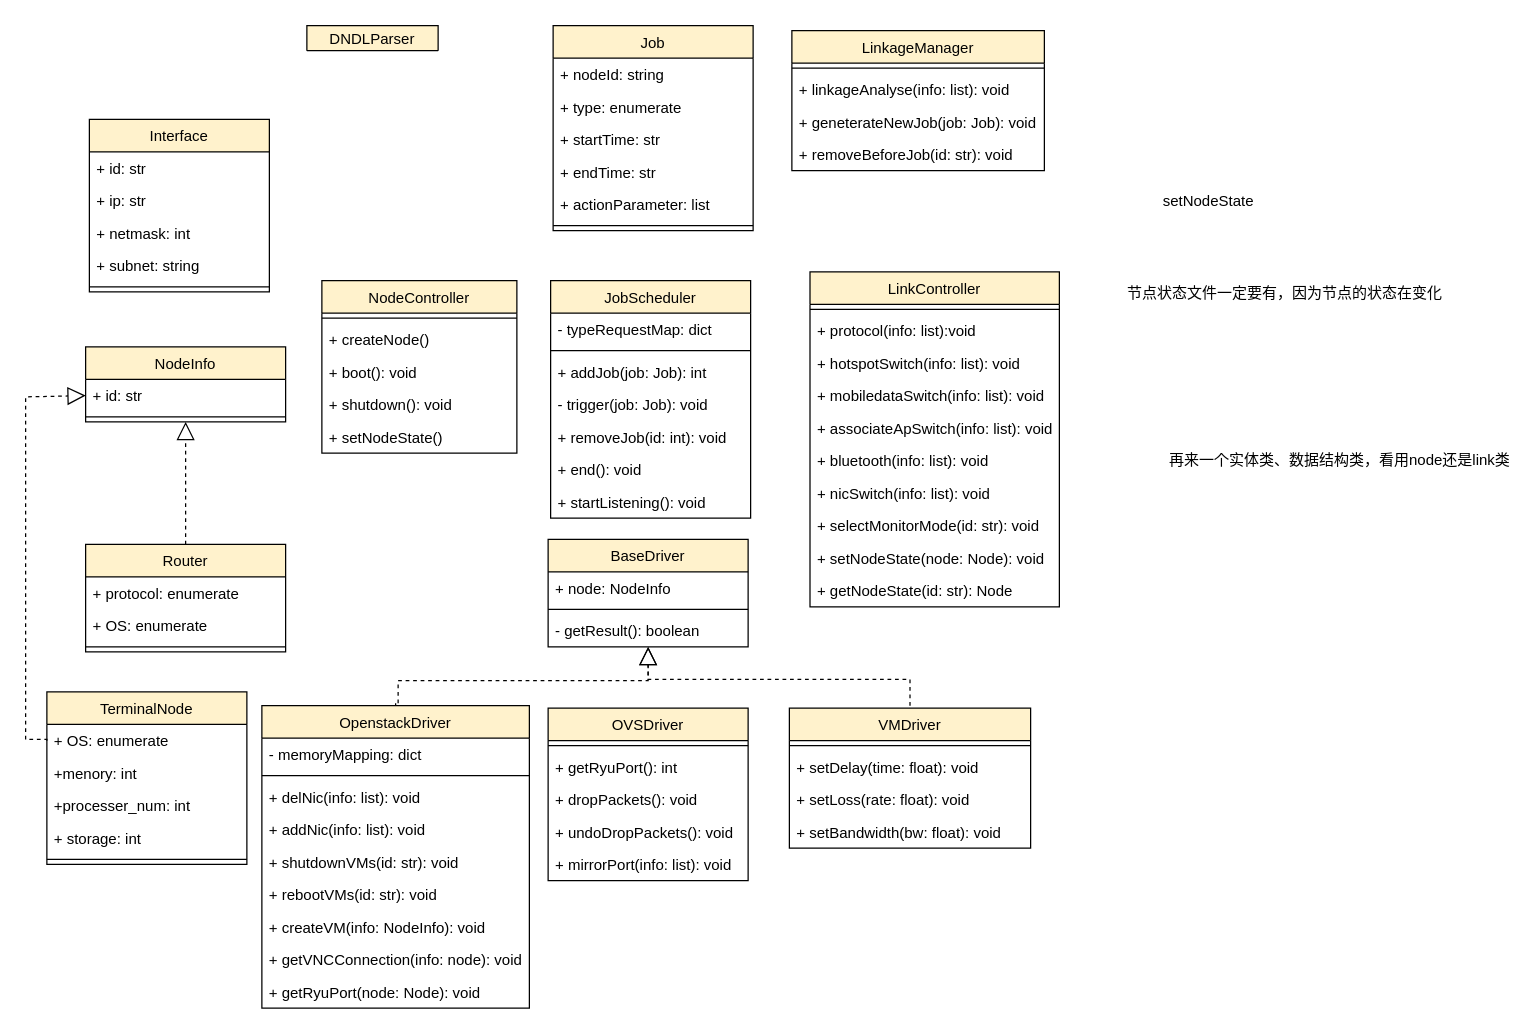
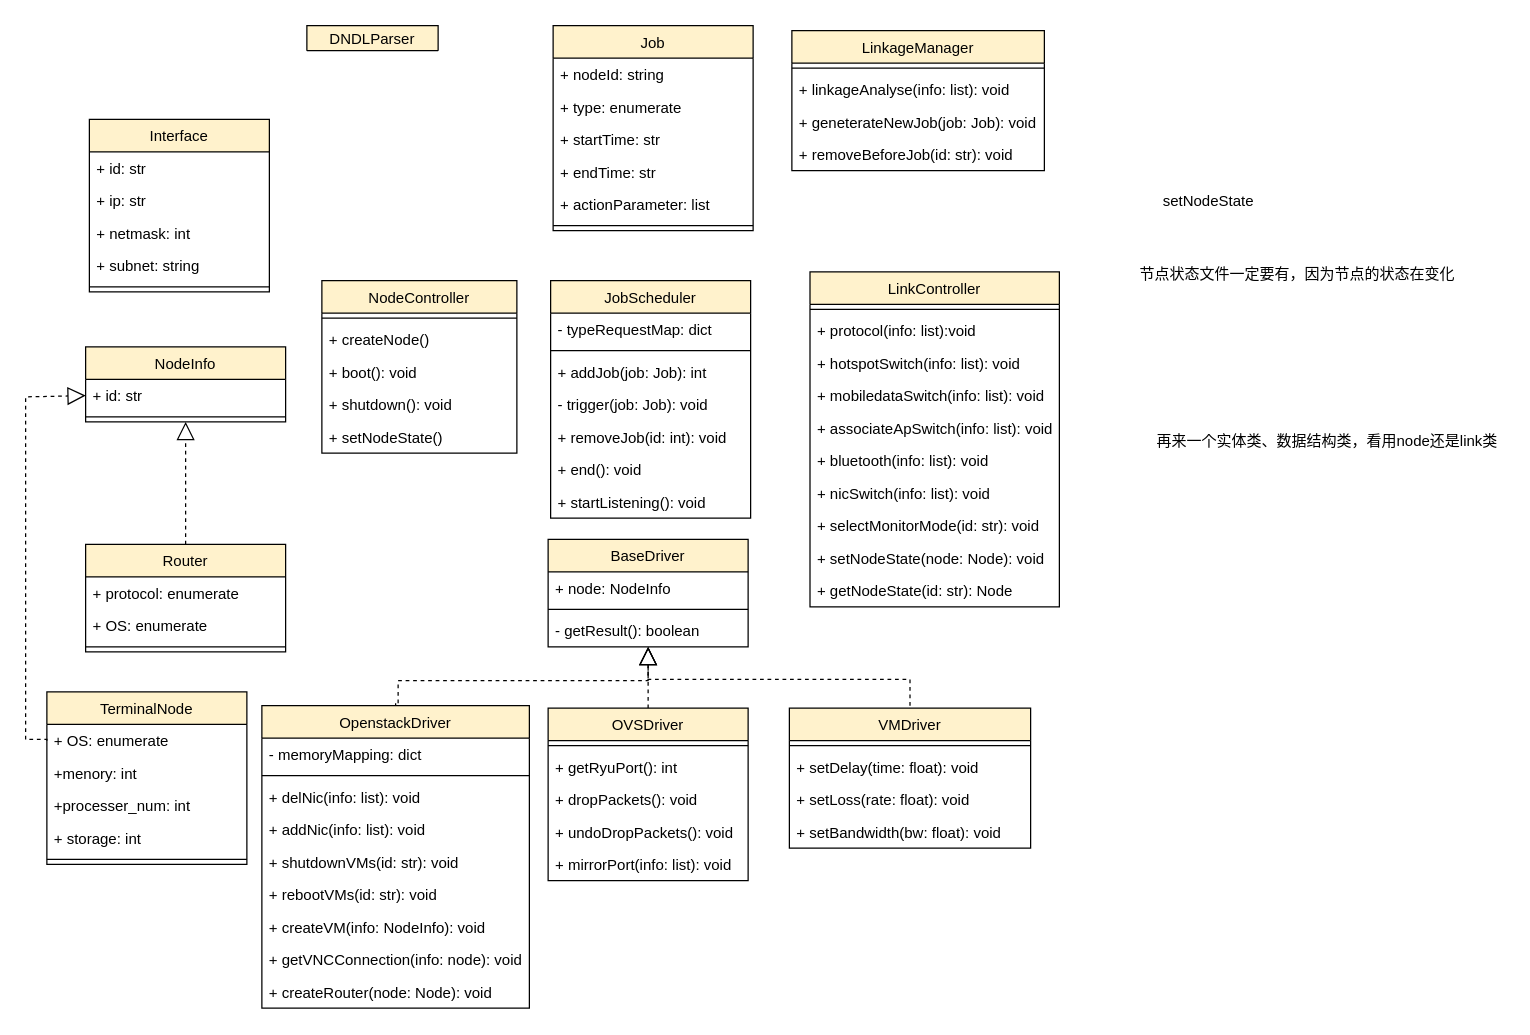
(1284, 293) -> (1297, 274)
(1339, 461) -> (1326, 442)
none -> (648, 696)
(383, 993) -> (391, 993)
